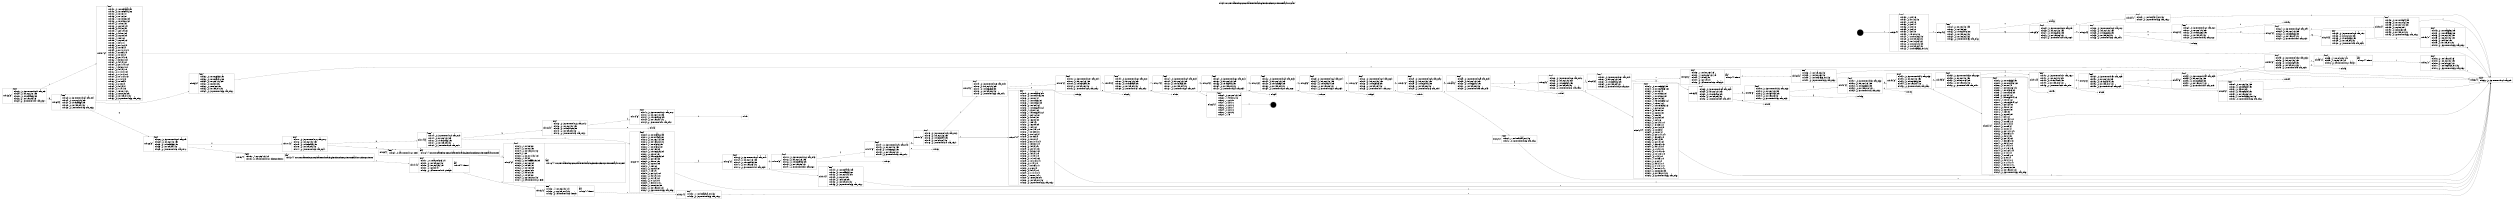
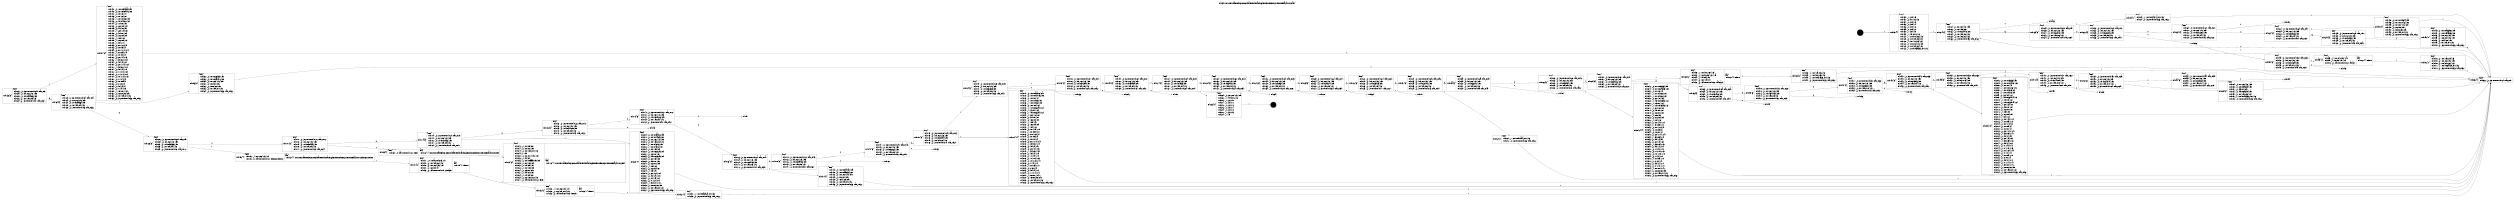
none -> (2241, 48)
(2239, 72) -> (2232, 54)
(698, 162) -> (702, 139)
